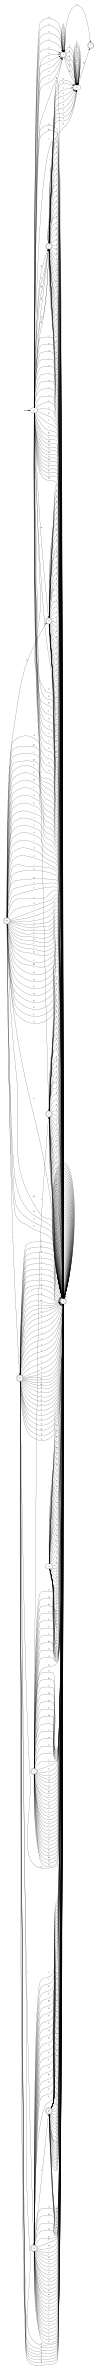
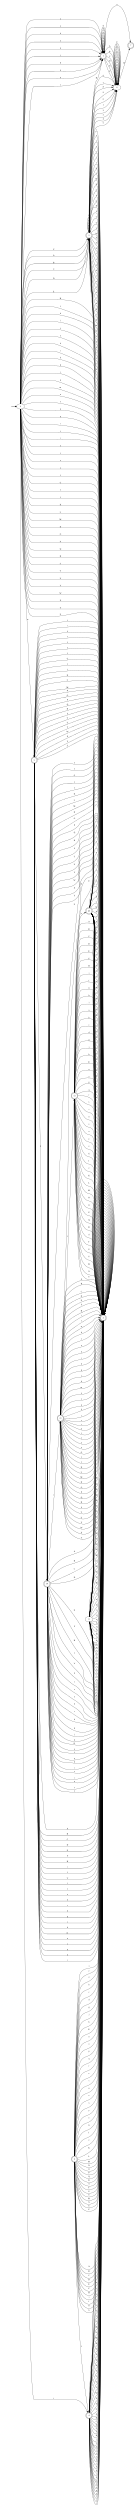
(12, 738) -> (41, 1171)
